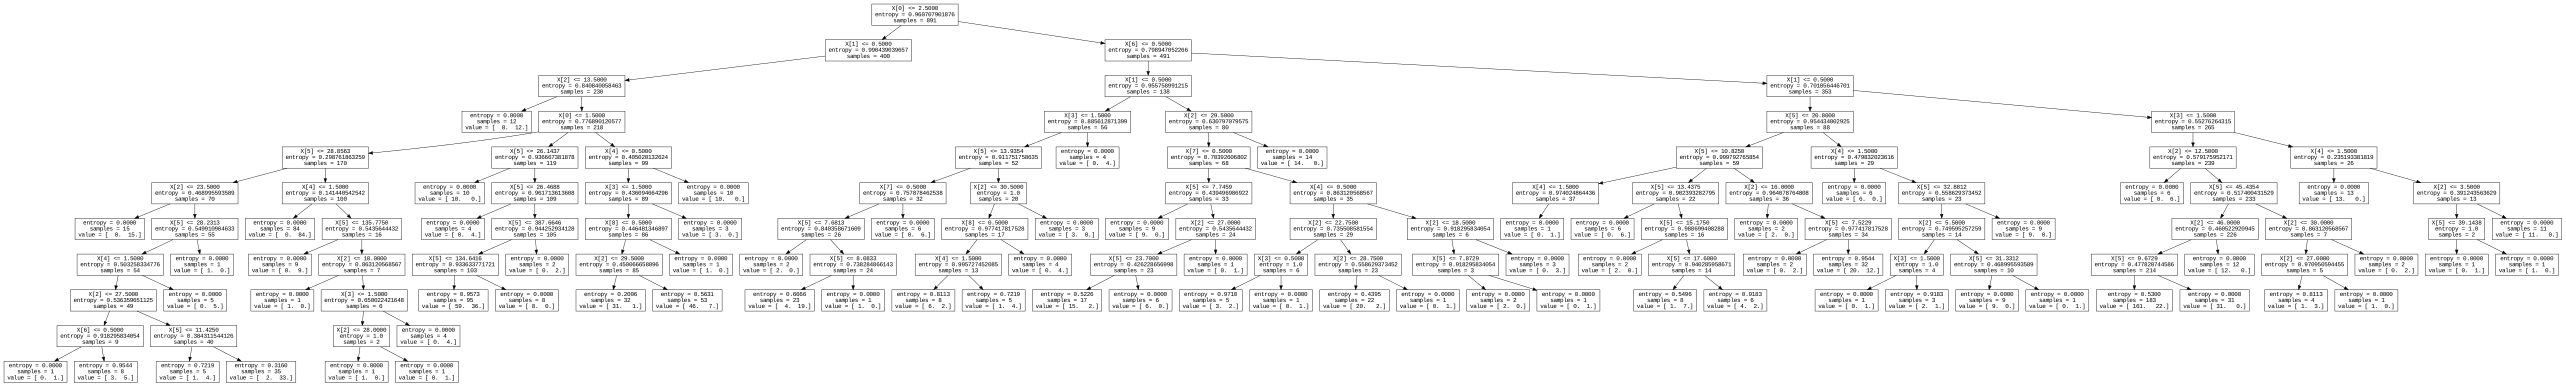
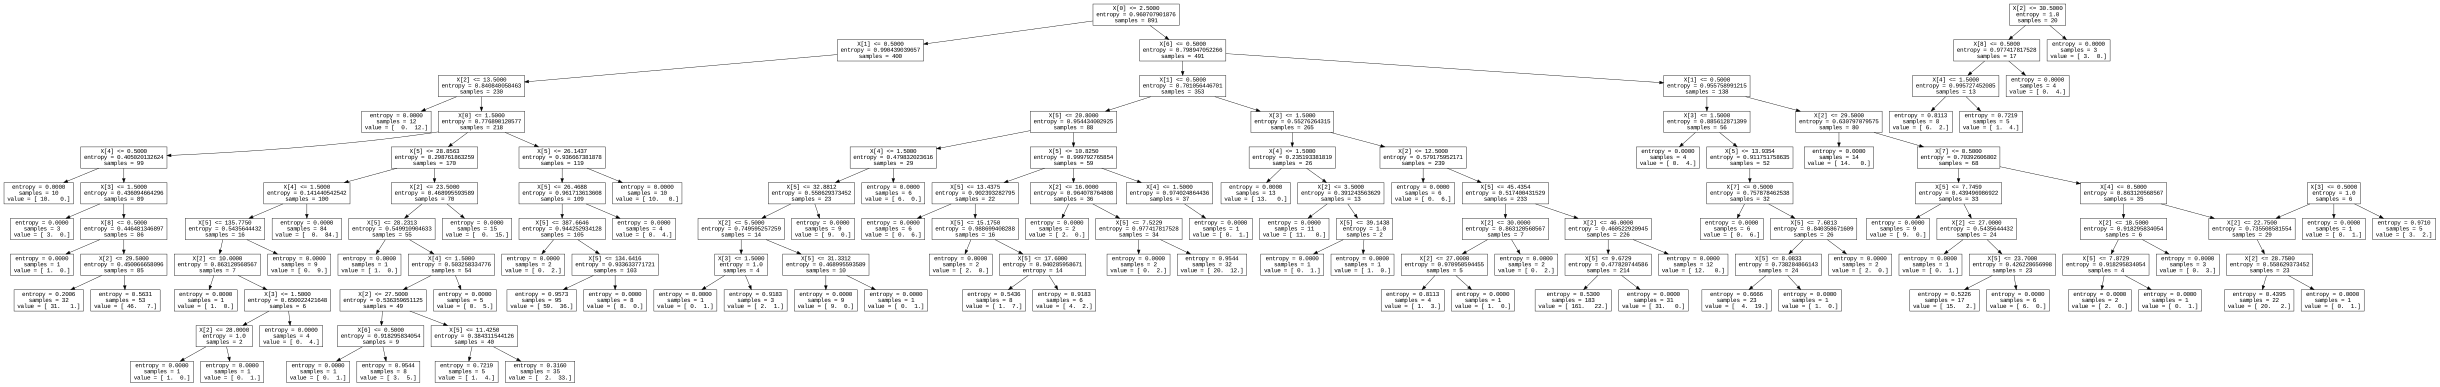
(998, 173) -> none
(1309, 246) -> (2295, 210)
(1456, 265) -> (2106, 265)
(1692, 265) -> (1043, 265)
(1665, 300) -> (994, 300)
